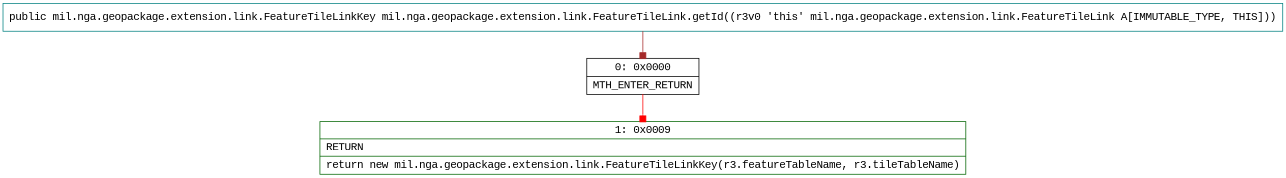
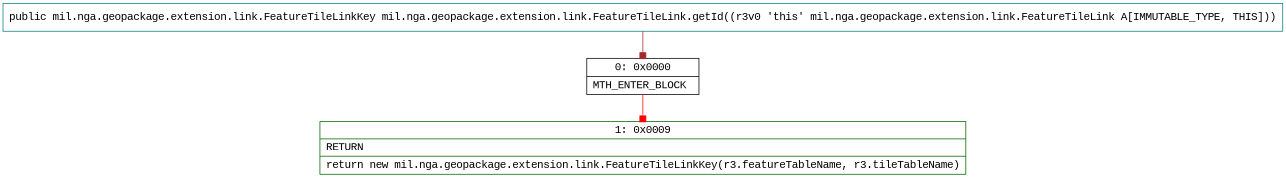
(643, 85) -> (639, 85)
